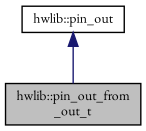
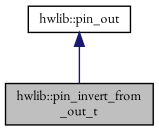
(73, 104) -> (79, 104)
